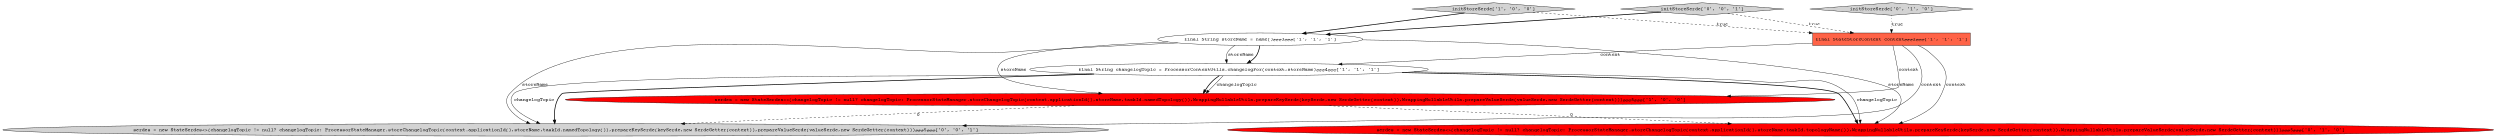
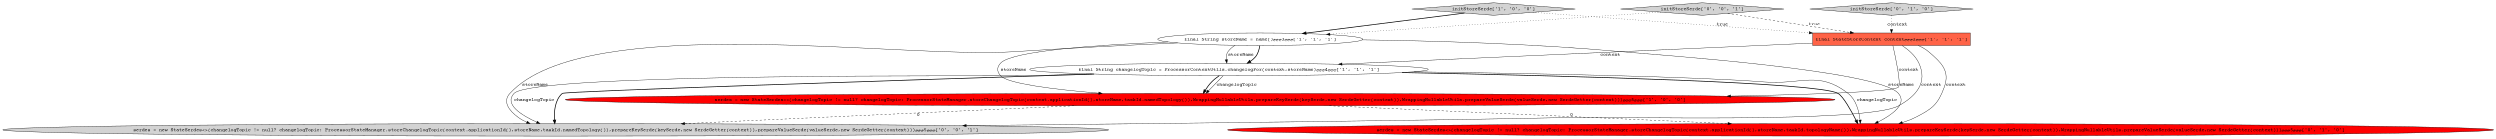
(1496, 23) -> (1496, 23)
(1671, 23) -> (1671, 23)
(1897, 24) -> (1897, 24)
